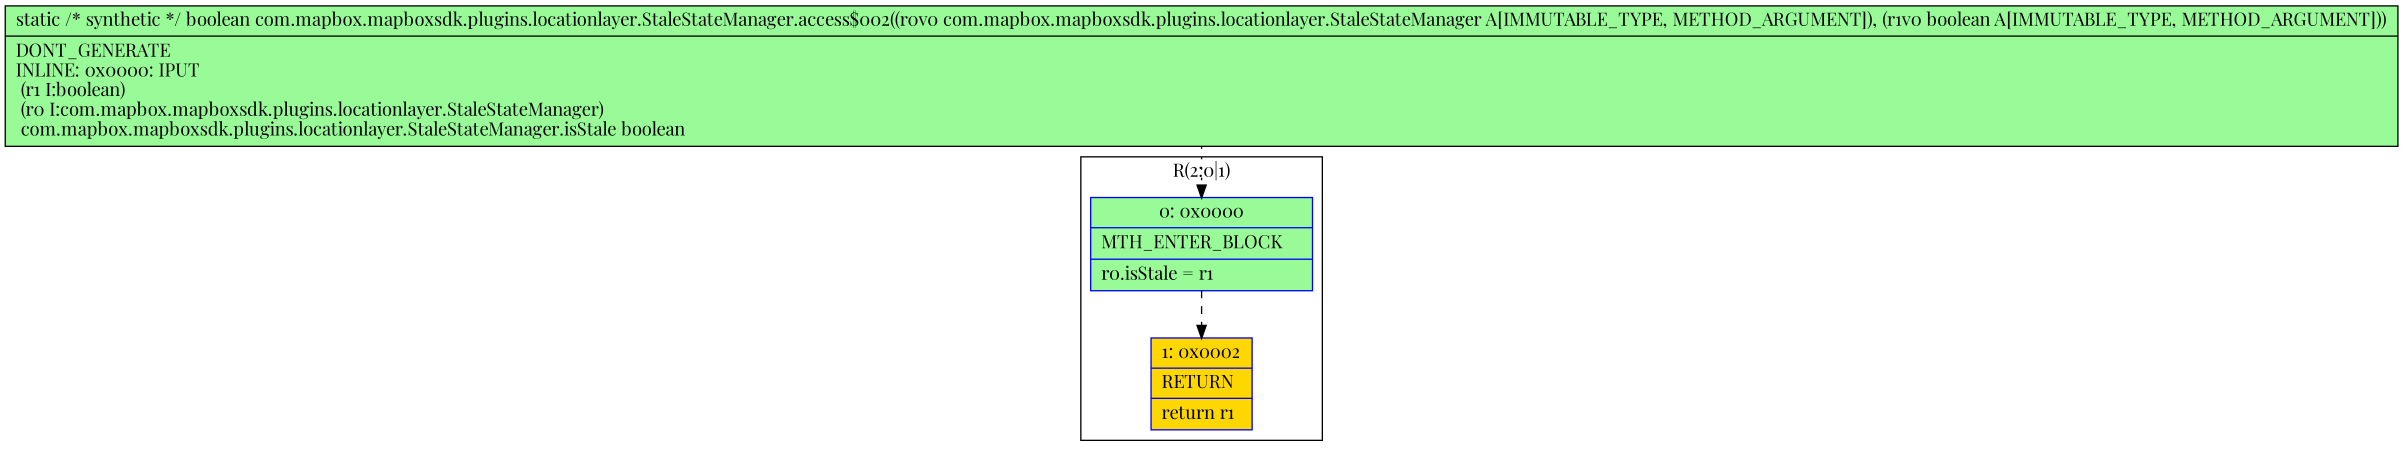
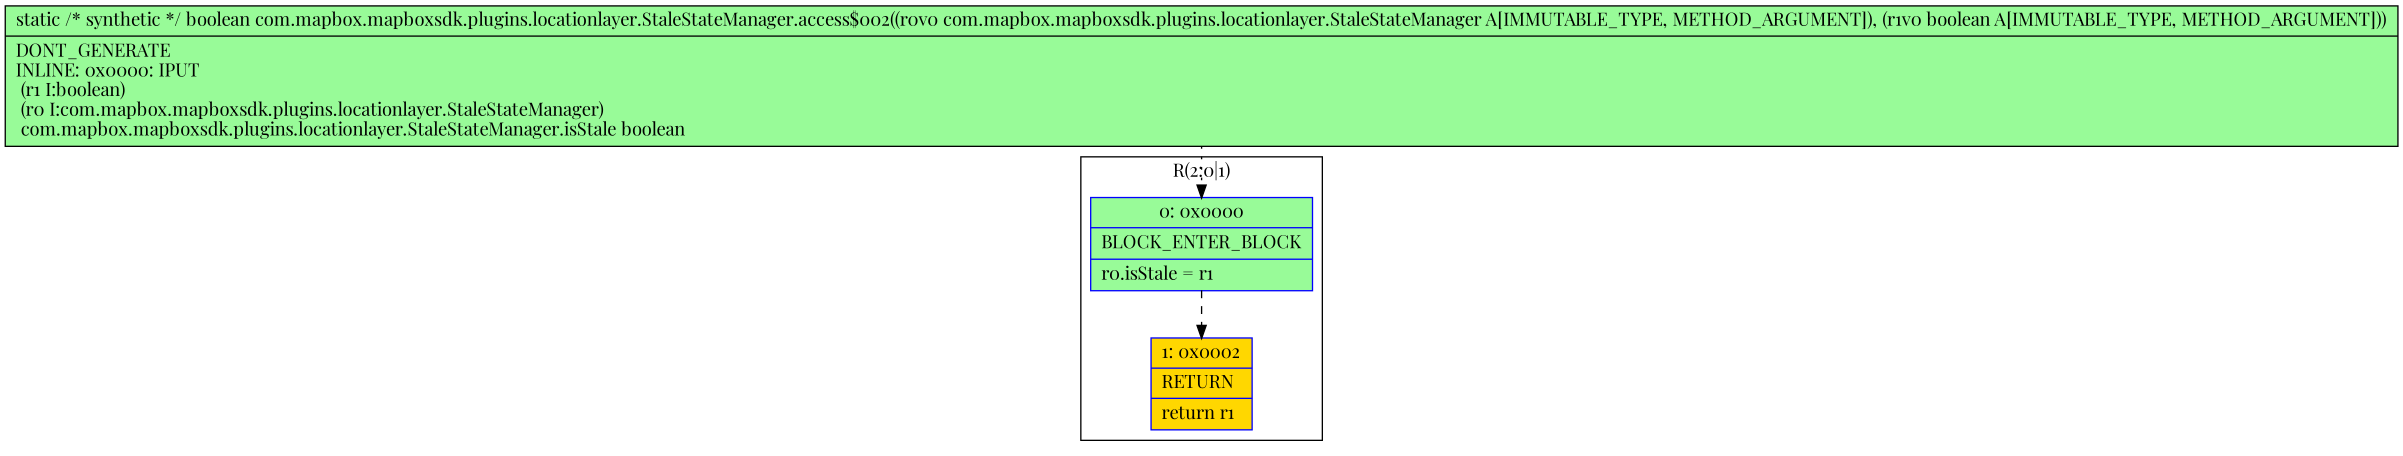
(1192, 243) -> (1202, 243)
